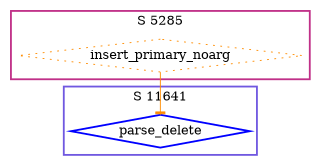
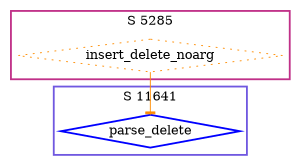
(160, 56) -> (150, 56)
